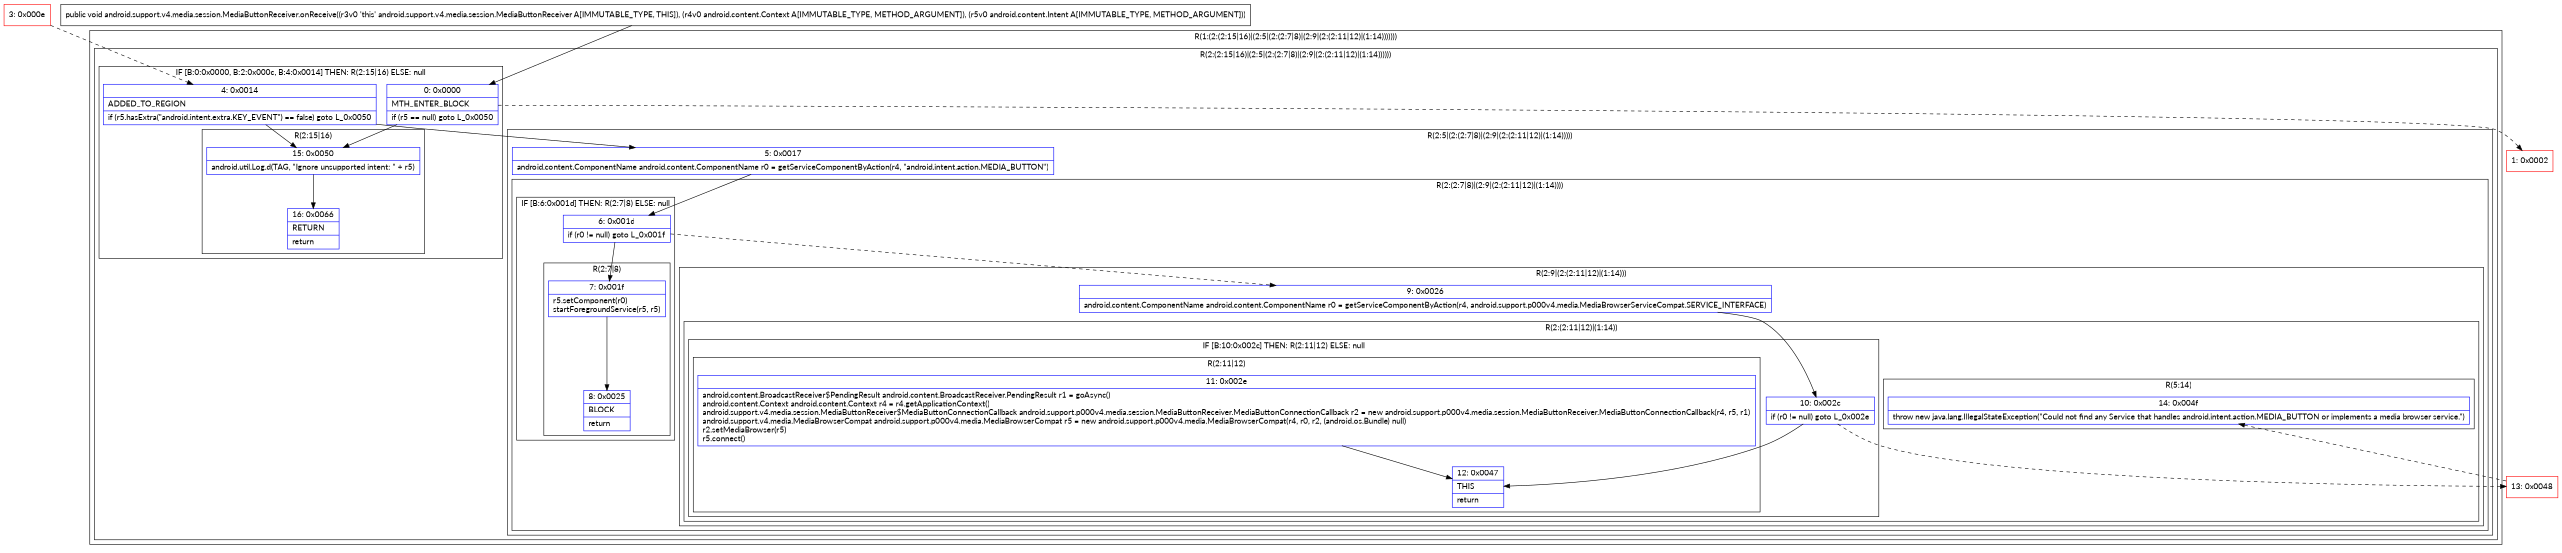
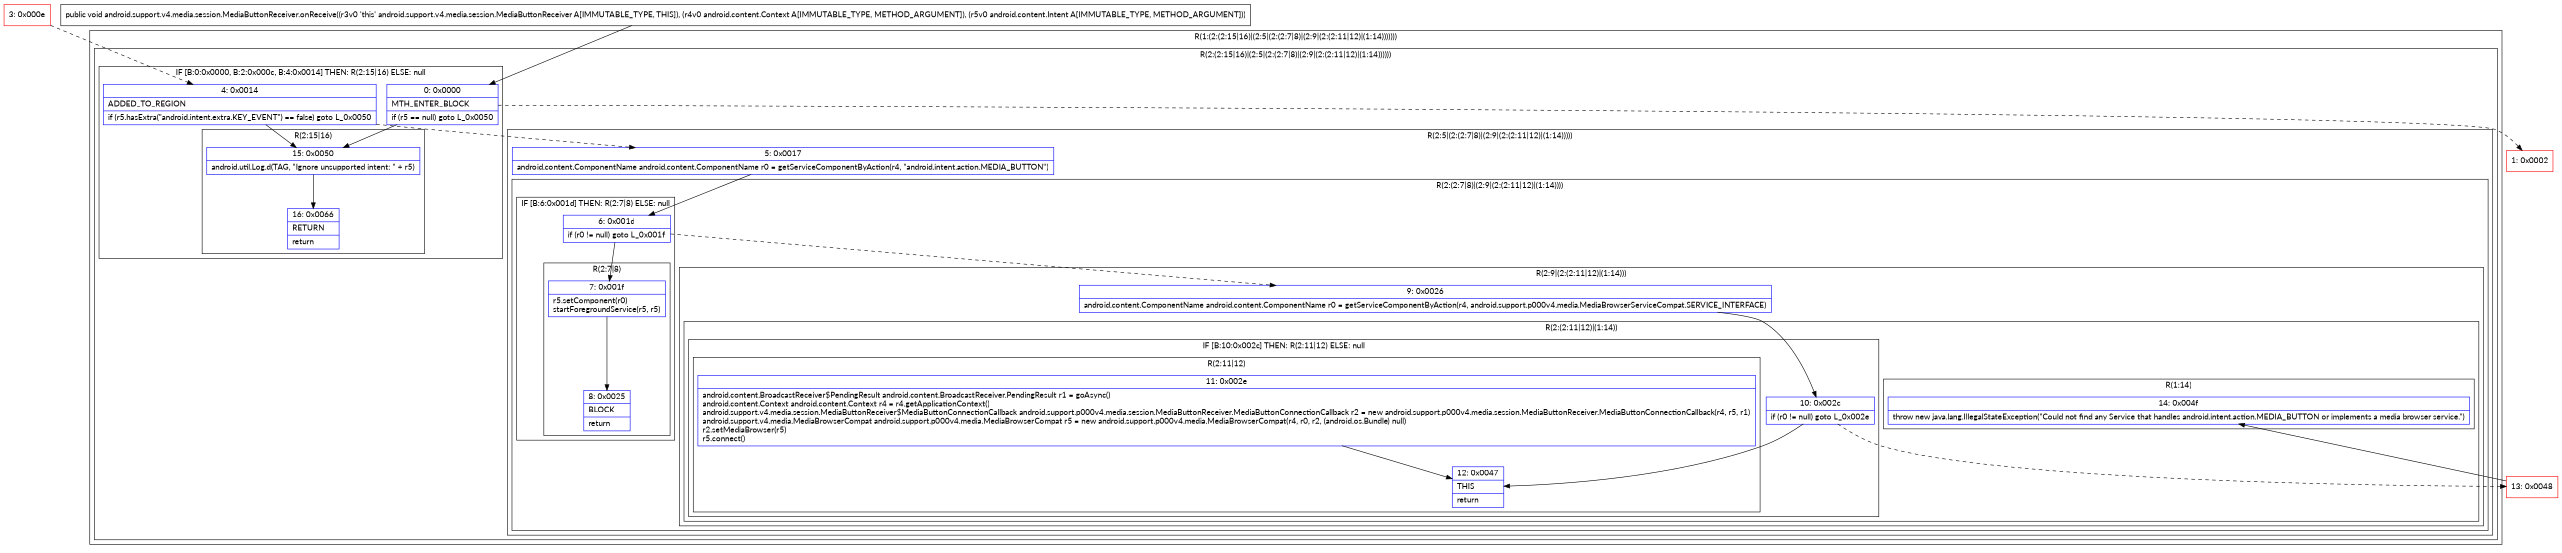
(496, 135) -> (496, 135)
(2179, 386) -> (2179, 386)
(2375, 453) -> (2375, 453)
